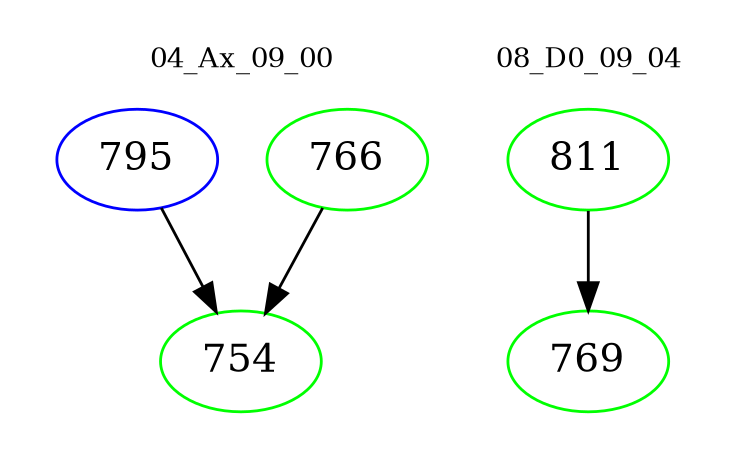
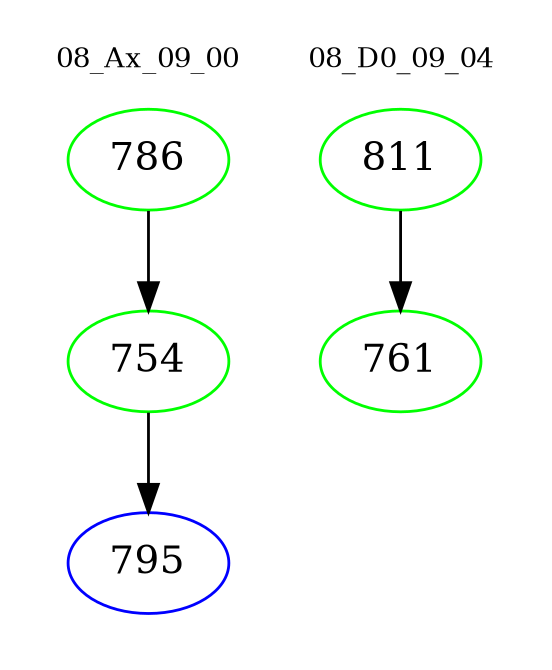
(242, 60) -> (148, 60)
(347, 160) -> (148, 160)
(182, 247) -> (148, 448)
(588, 361) -> (401, 361)
